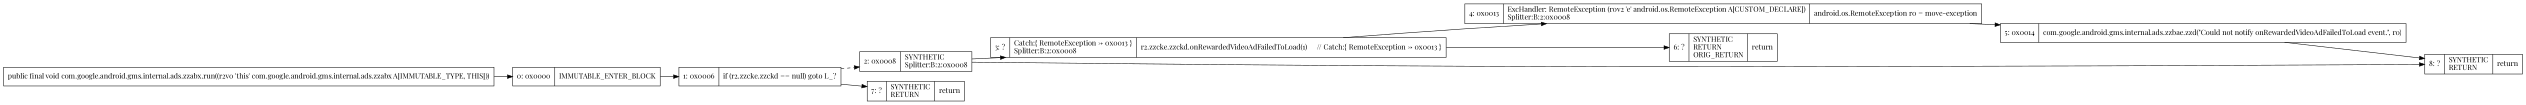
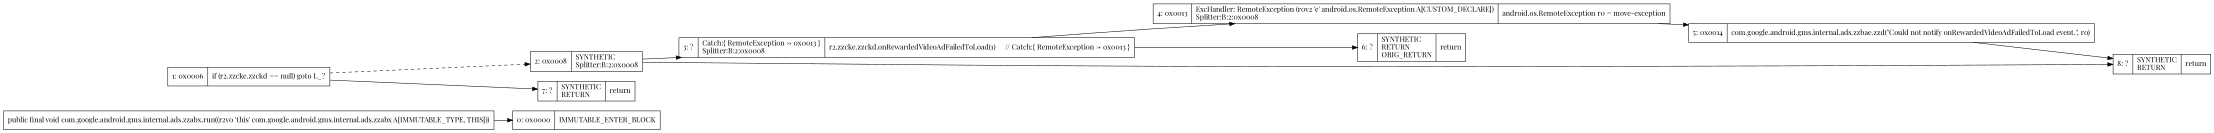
(667, 77) -> none
